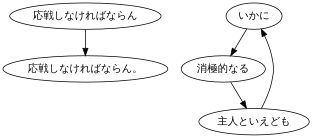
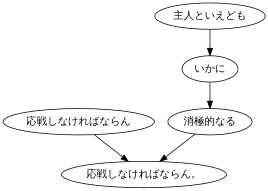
(237, 92) -> (180, 145)
